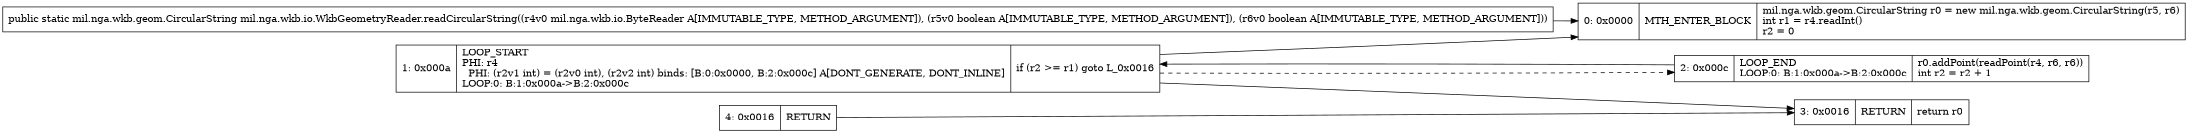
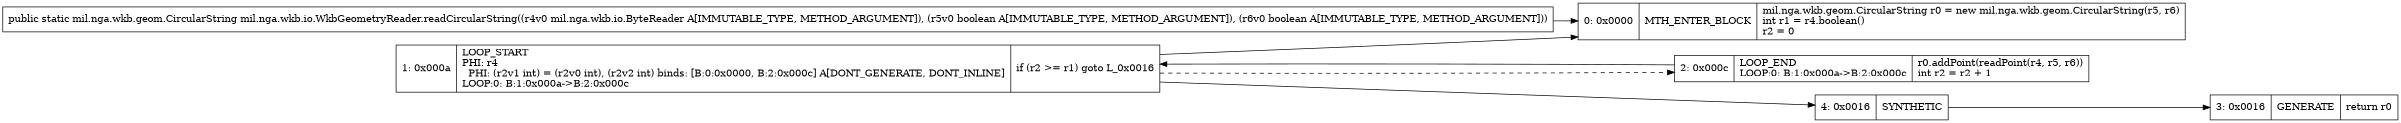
(1813, 21) -> (1814, 21)
(2001, 63) -> (2001, 63)
(1473, 95) -> (1484, 93)
(1883, 112) -> (2306, 107)
(808, 117) -> (1912, 107)
